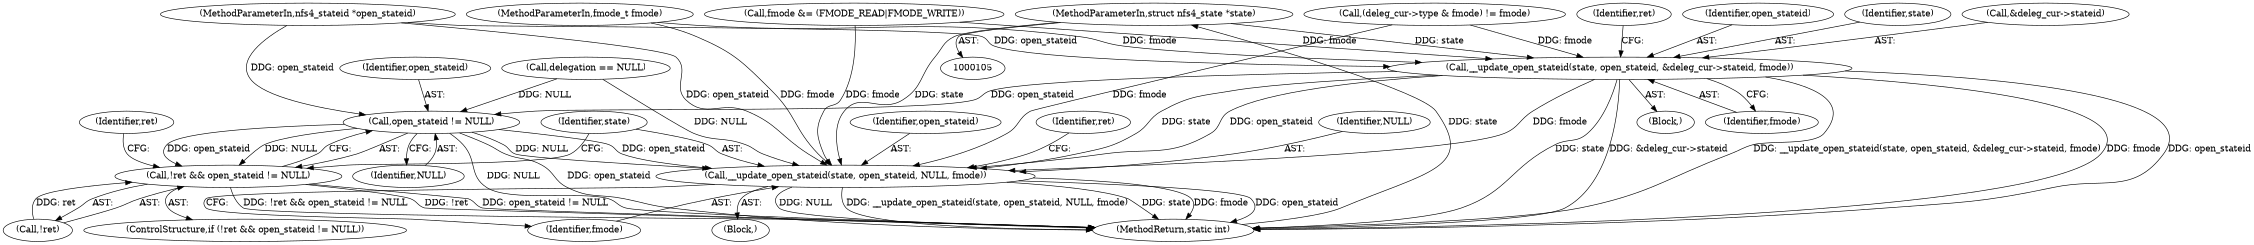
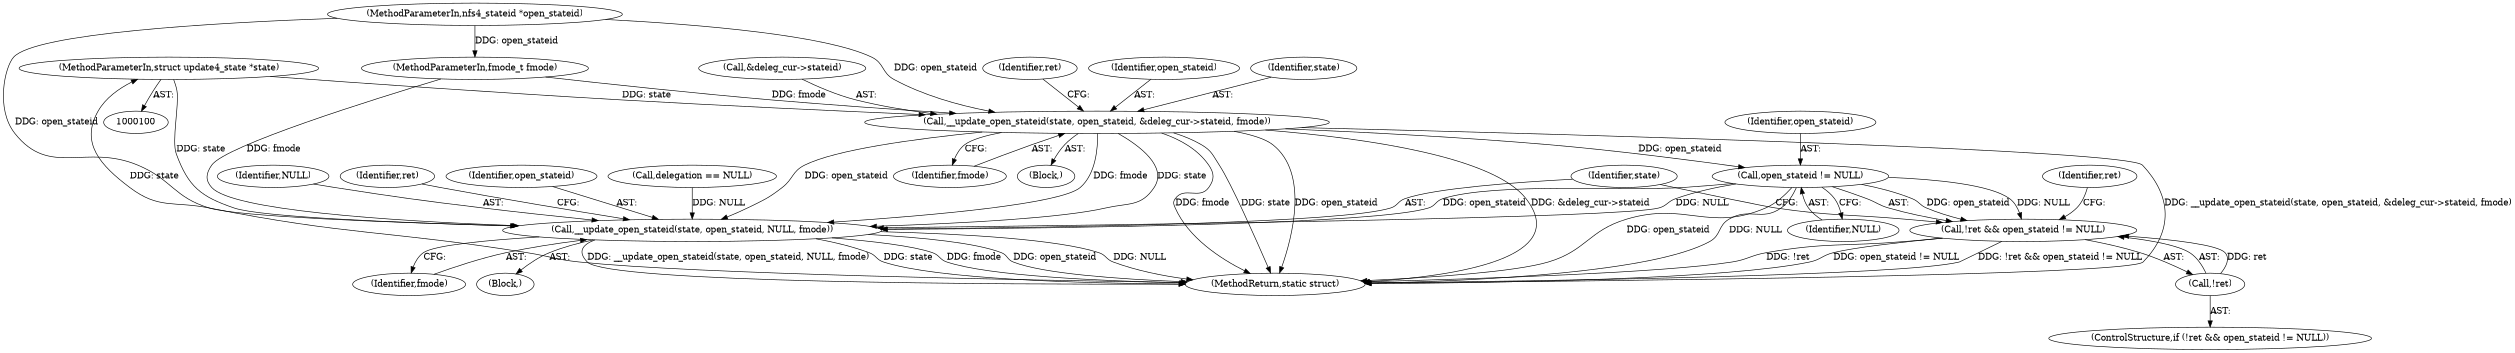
(854, 14) -> none
(1154, 14) -> (169, 68)
(1435, 14) -> none
(973, 68) -> (136, 122)
(268, 91) -> (475, 38)
(512, 94) -> none
(324, 149) -> none
(166, 204) -> (2210, 308)
(1173, 230) -> (1275, 284)
